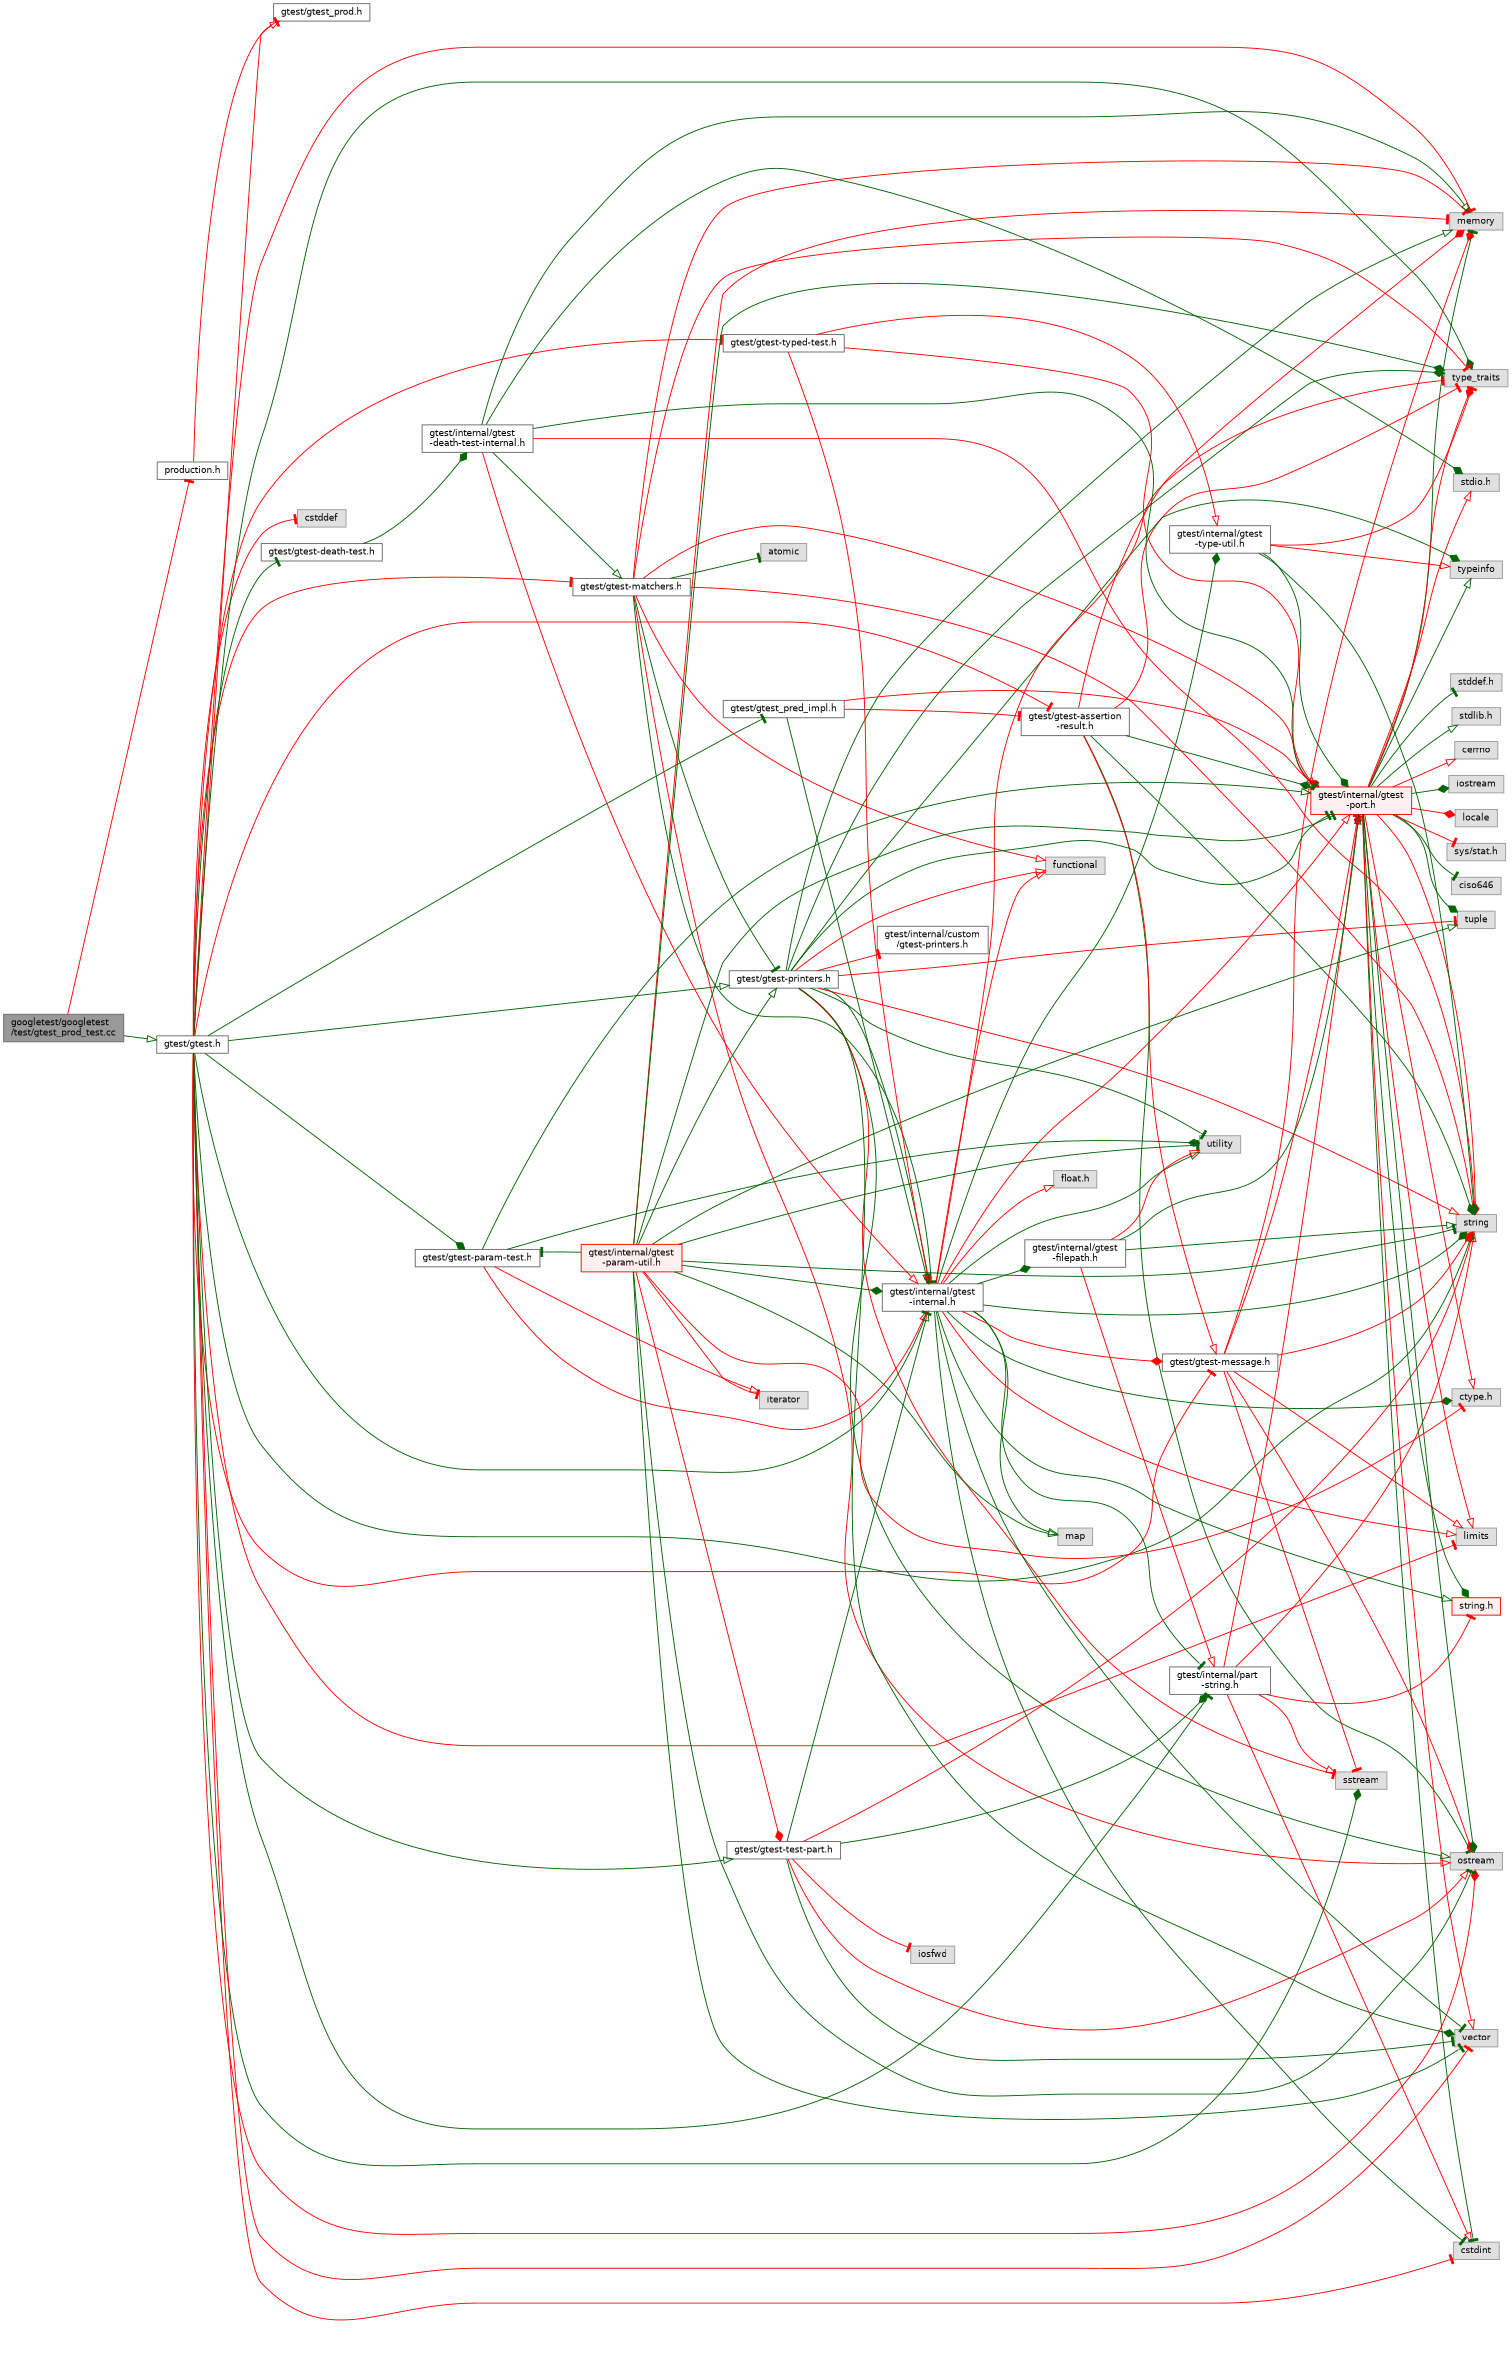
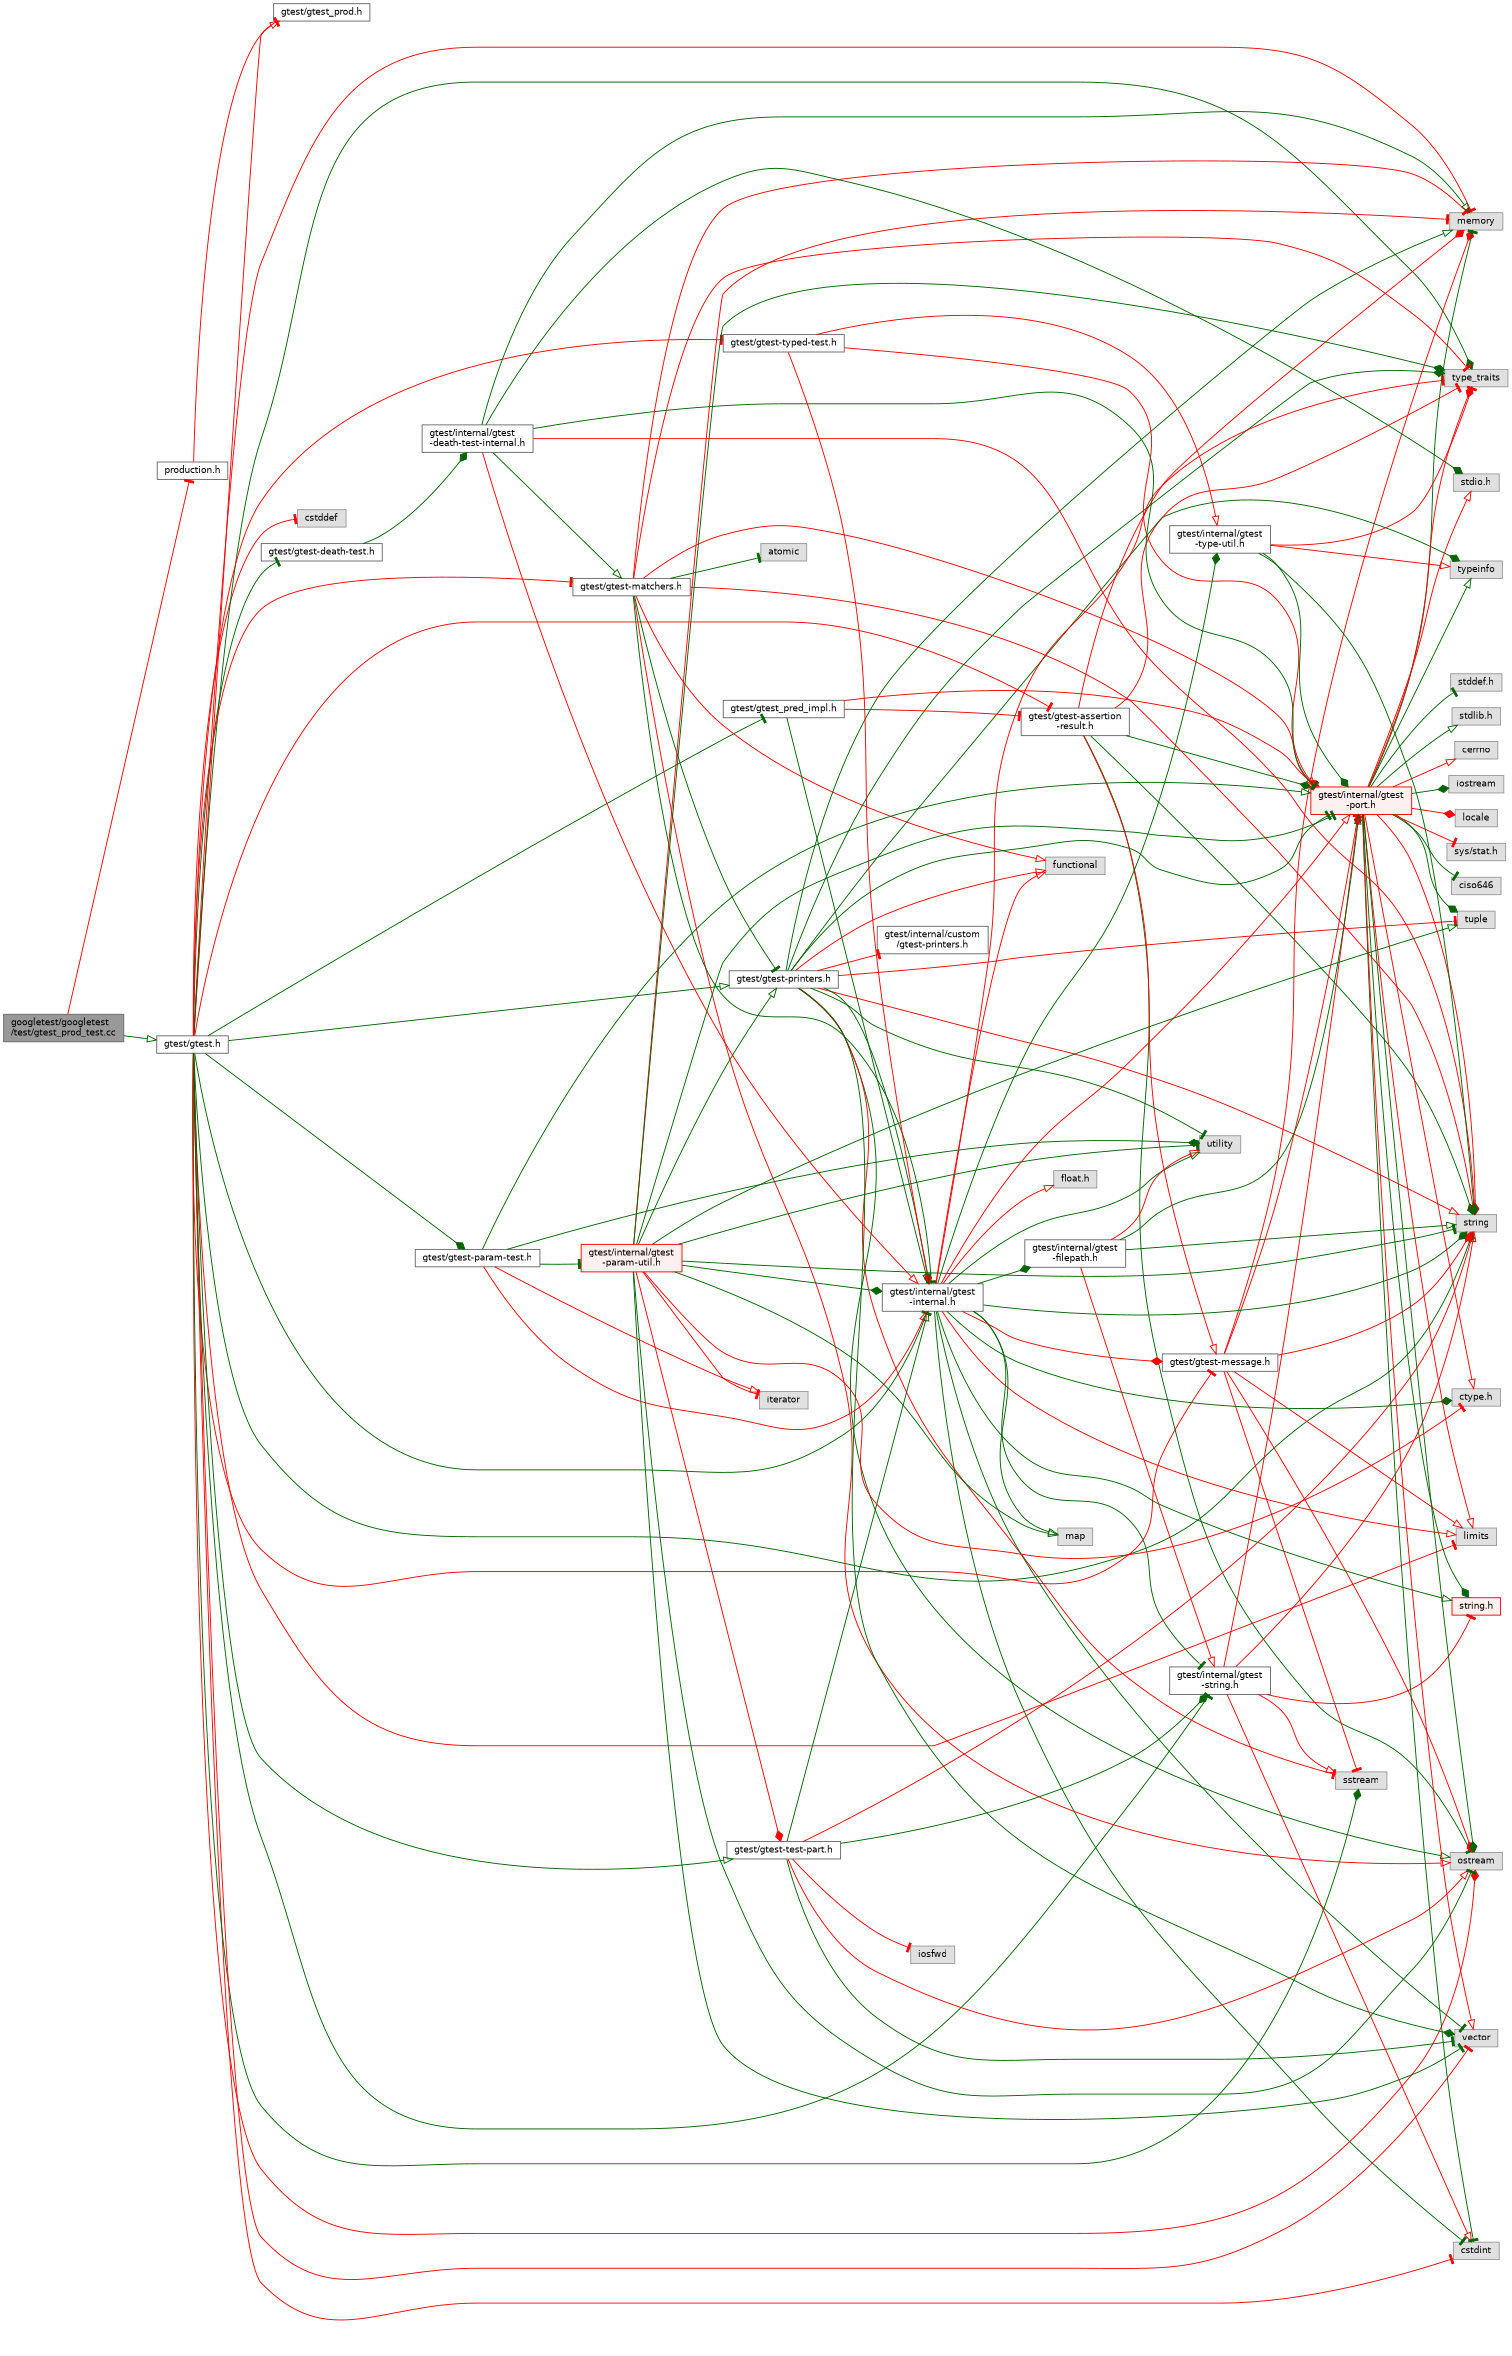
(563, 1252) -> (558, 1264)
(1220, 1681) -> (1220, 1681)
